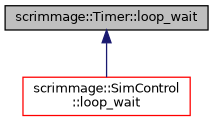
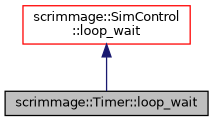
(107, 60) -> (107, 74)
